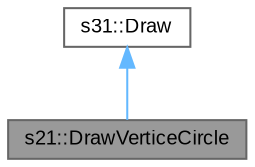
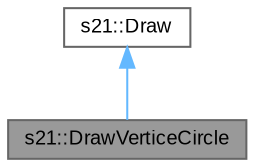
(127, 27) -> (127, 27)
